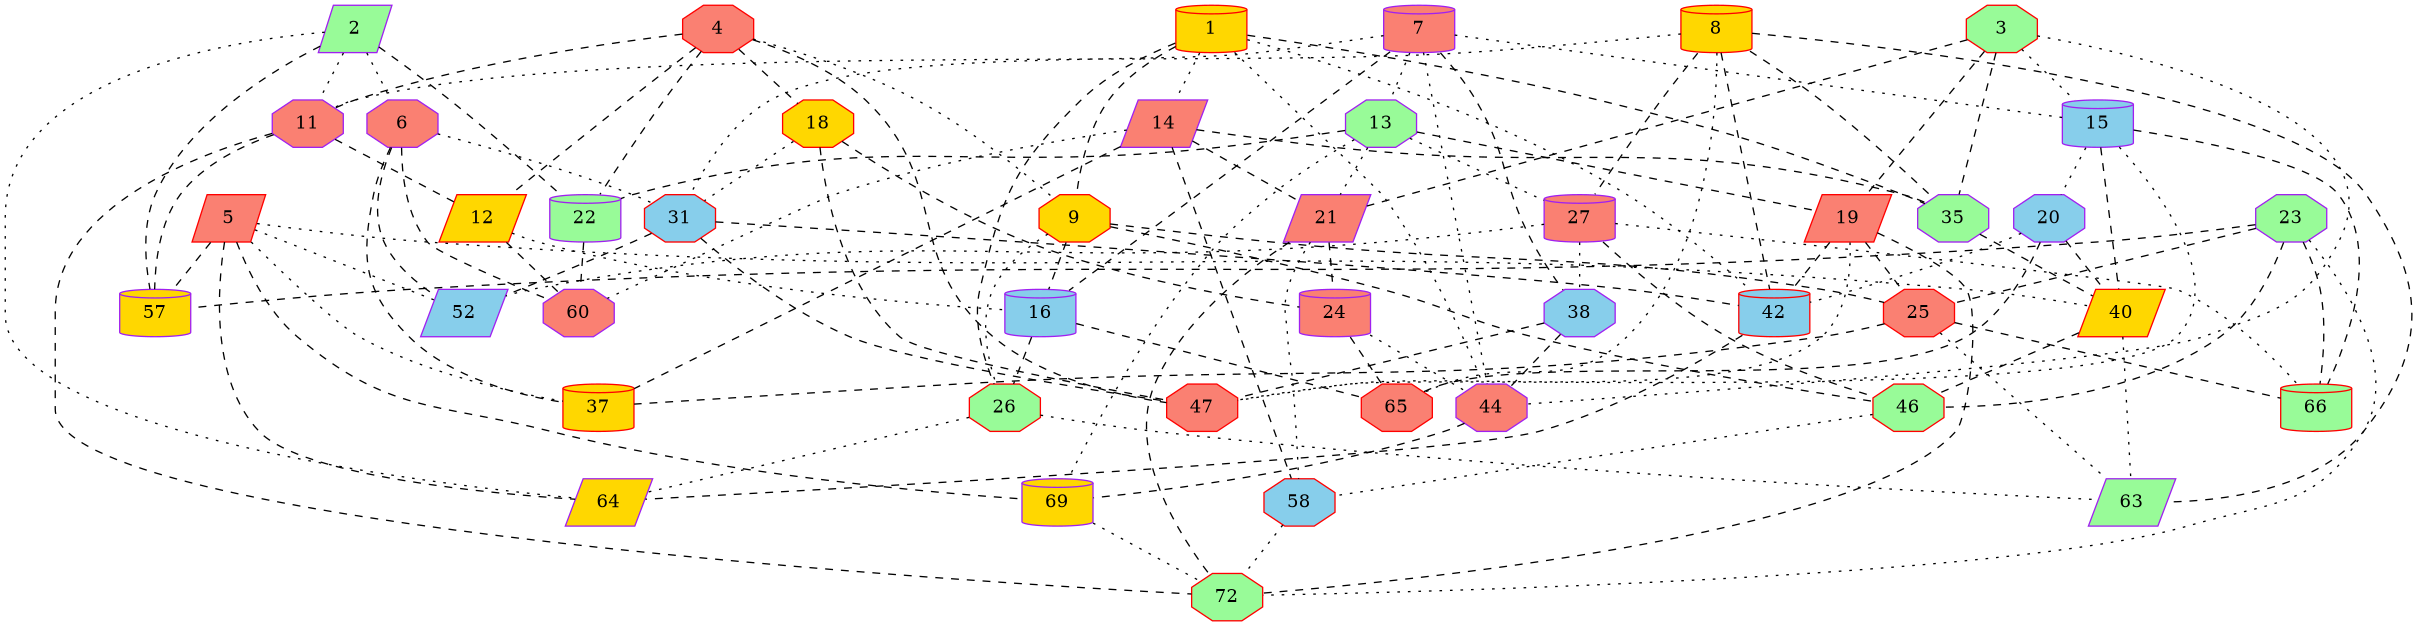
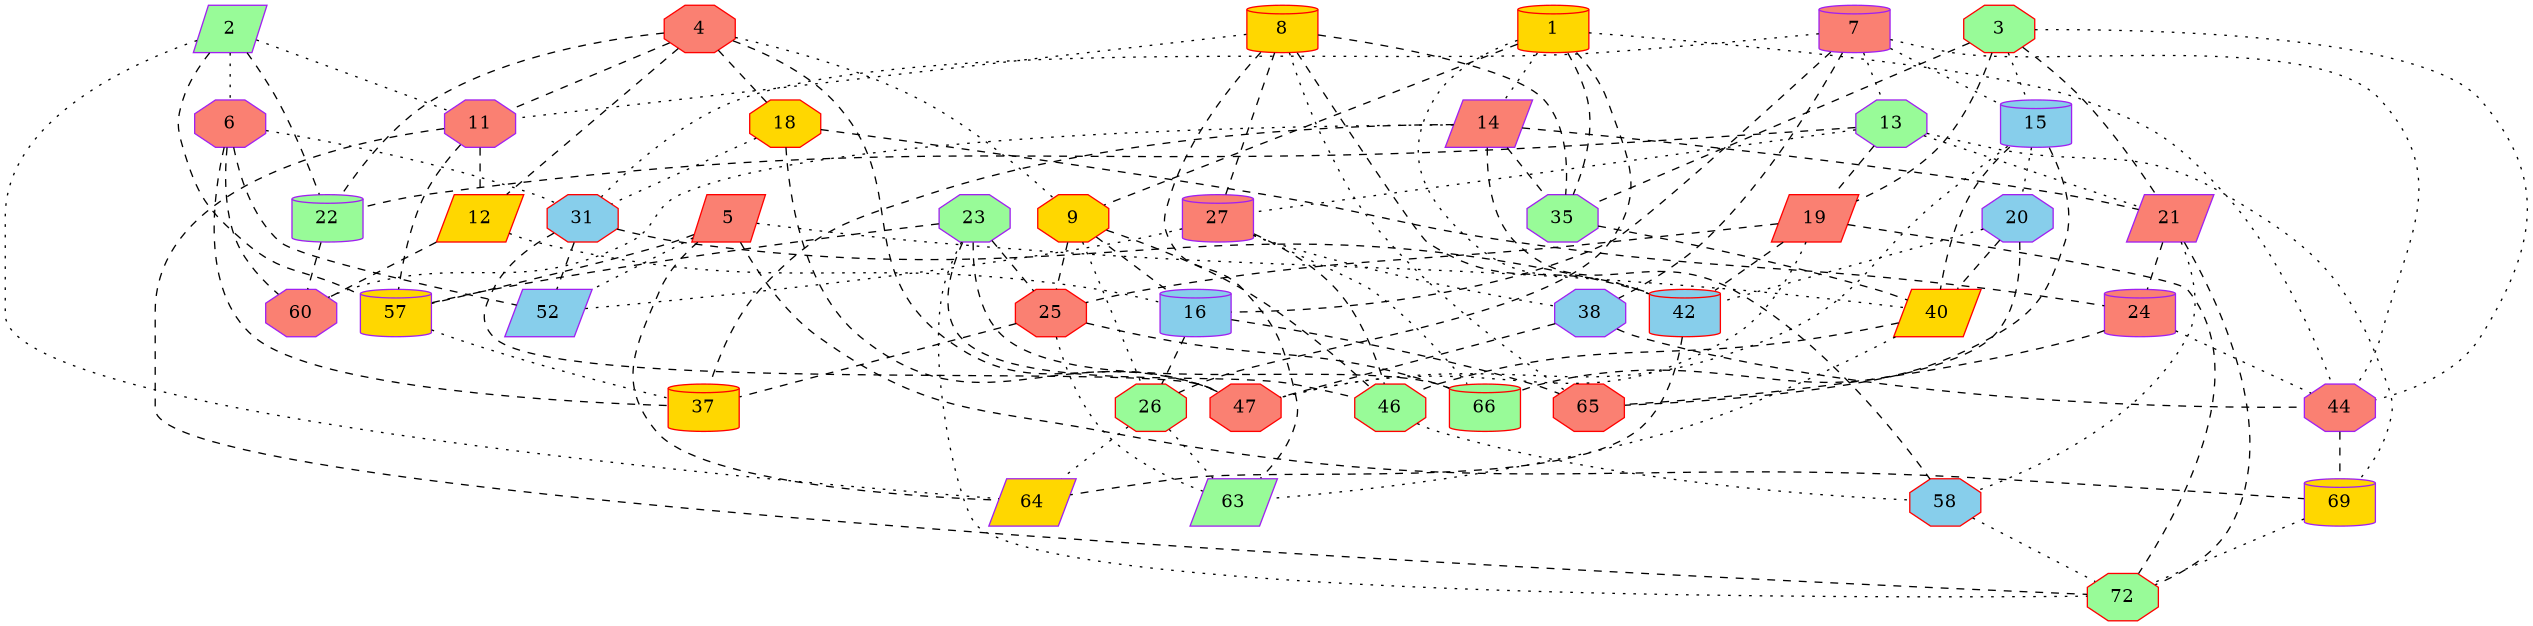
(391, 352) -> (549, 367)
